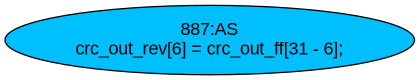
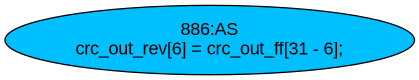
(210, 40) -> (210, 40)
